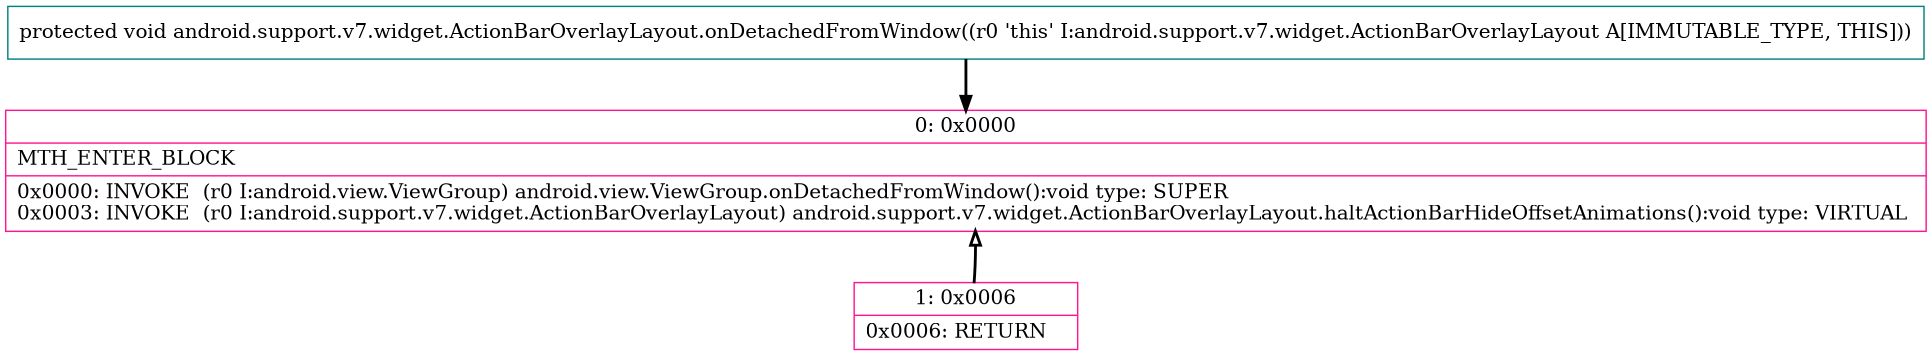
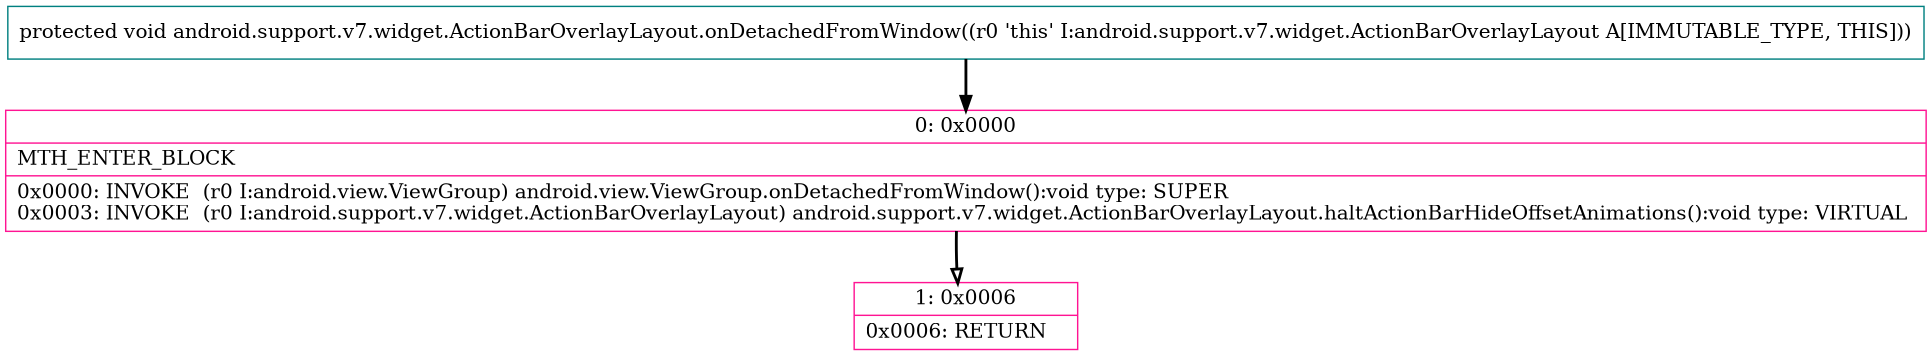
(975, 264) -> (956, 250)
